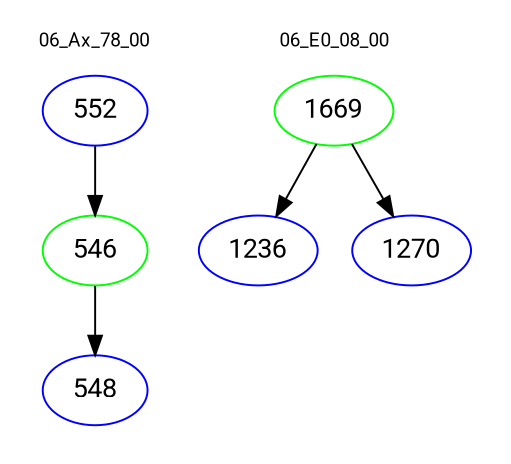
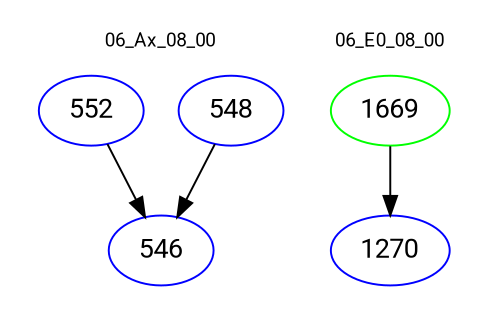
(95, 42) -> (161, 42)
(95, 250) -> (161, 250)
(258, 250) -> none
(95, 311) -> (201, 172)
